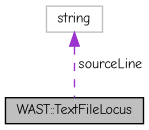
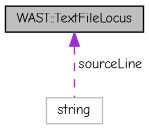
(74, 72) -> (74, 72)
